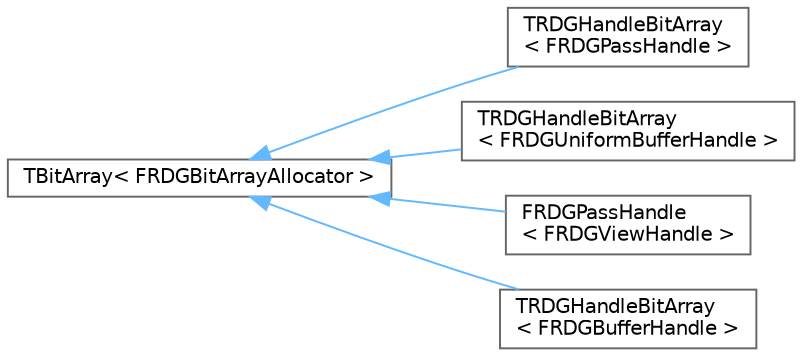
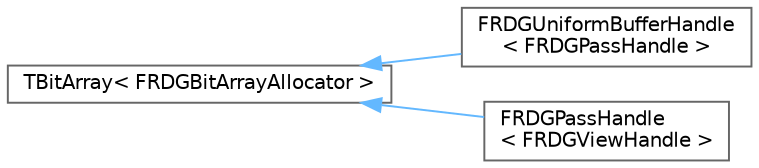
(628, 37) -> (607, 37)
(628, 131) -> none
(628, 319) -> none
